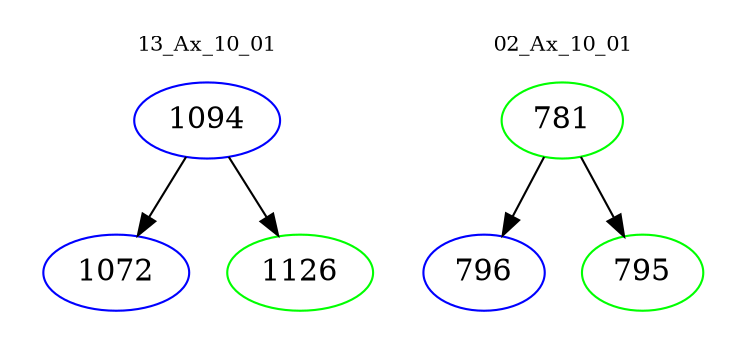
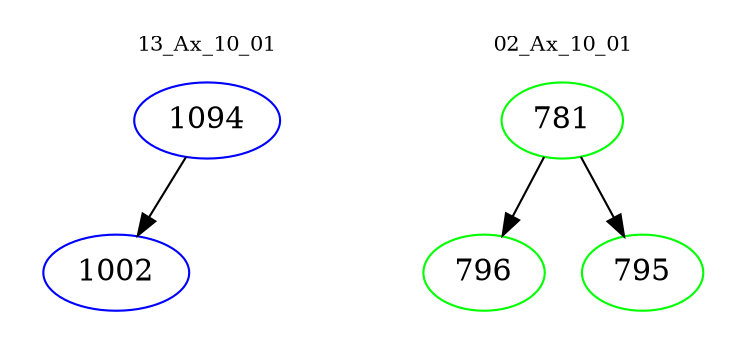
(116, 273) -> (116, 273)
(300, 273) -> none
(484, 273) -> (484, 273)
